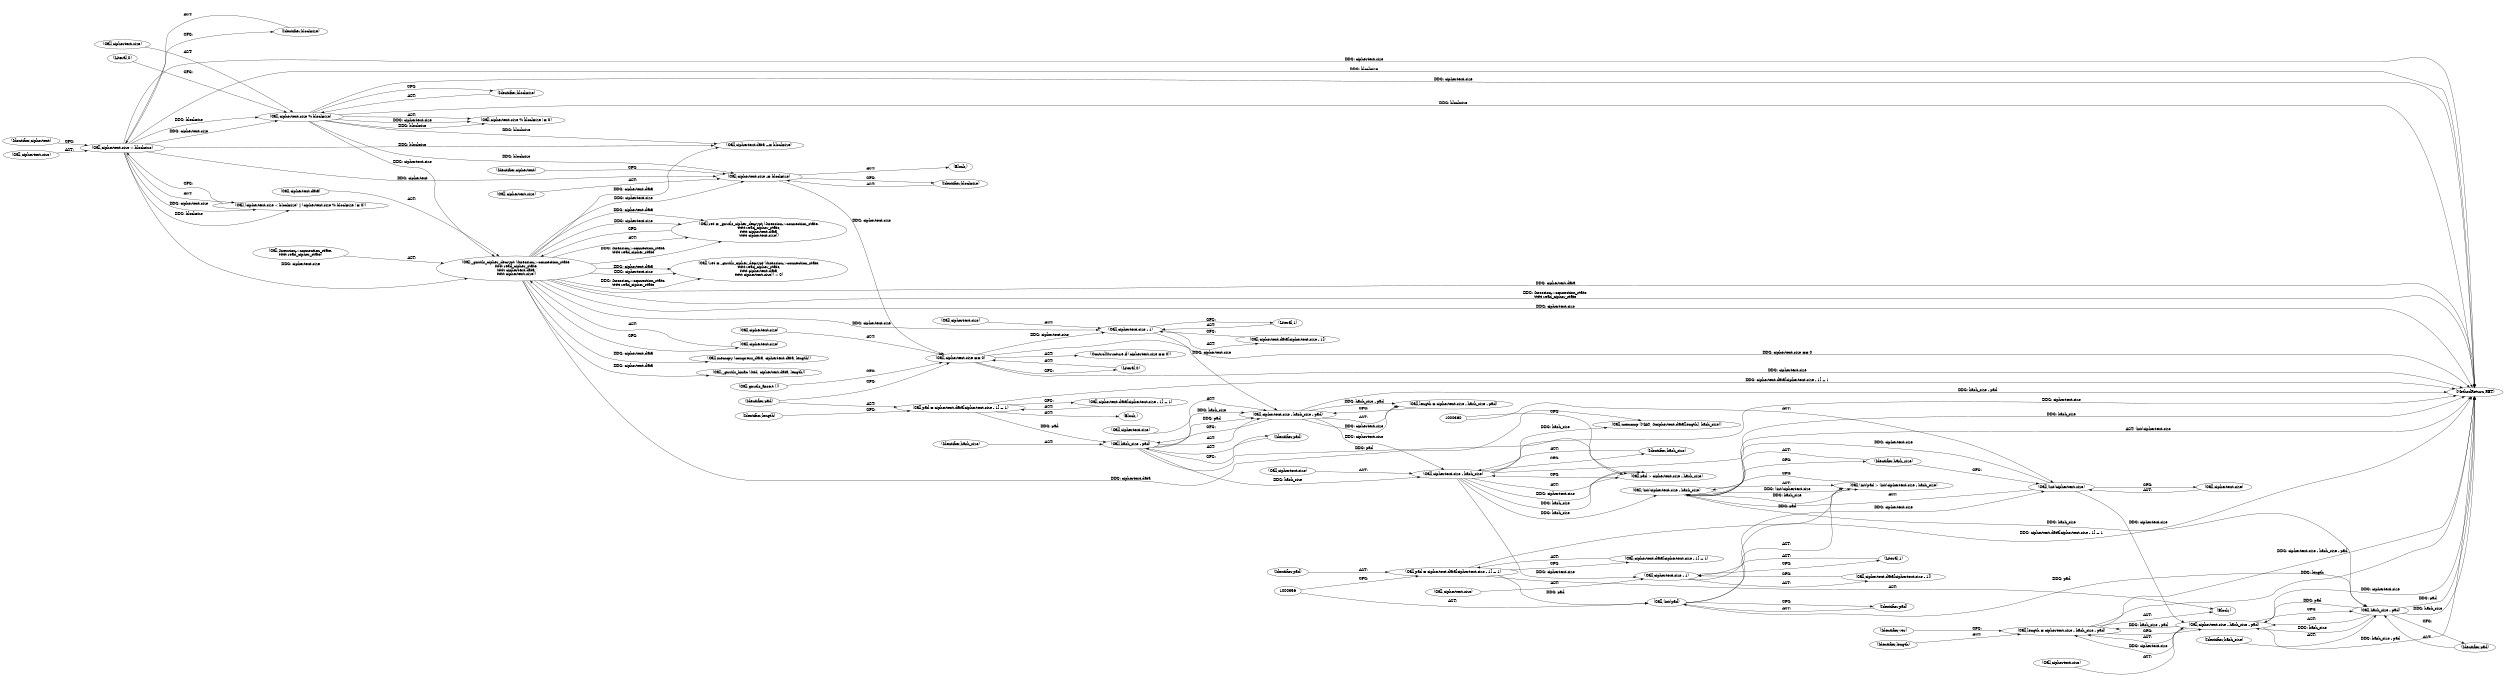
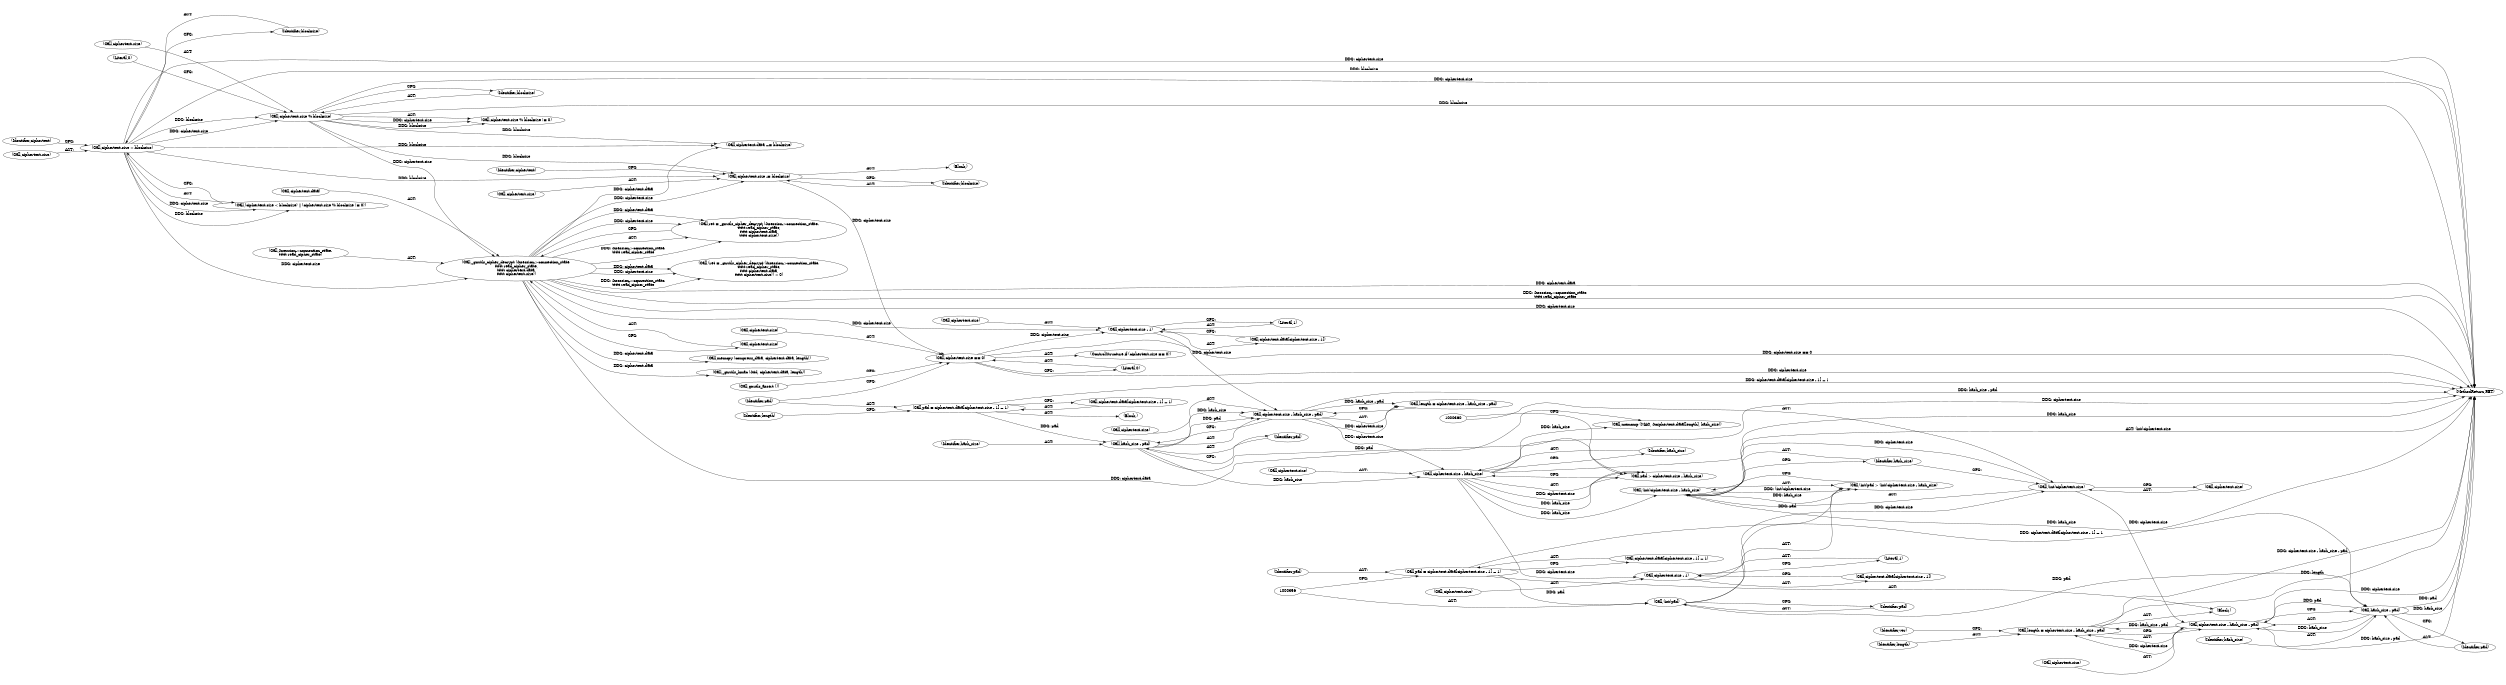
(412, 179) -> (412, 179)
